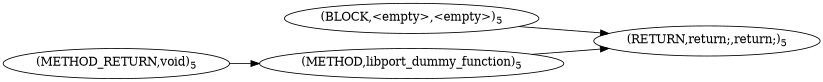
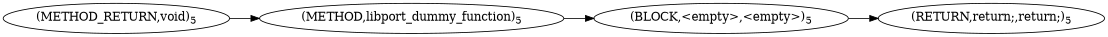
(566, 52) -> (575, 18)
